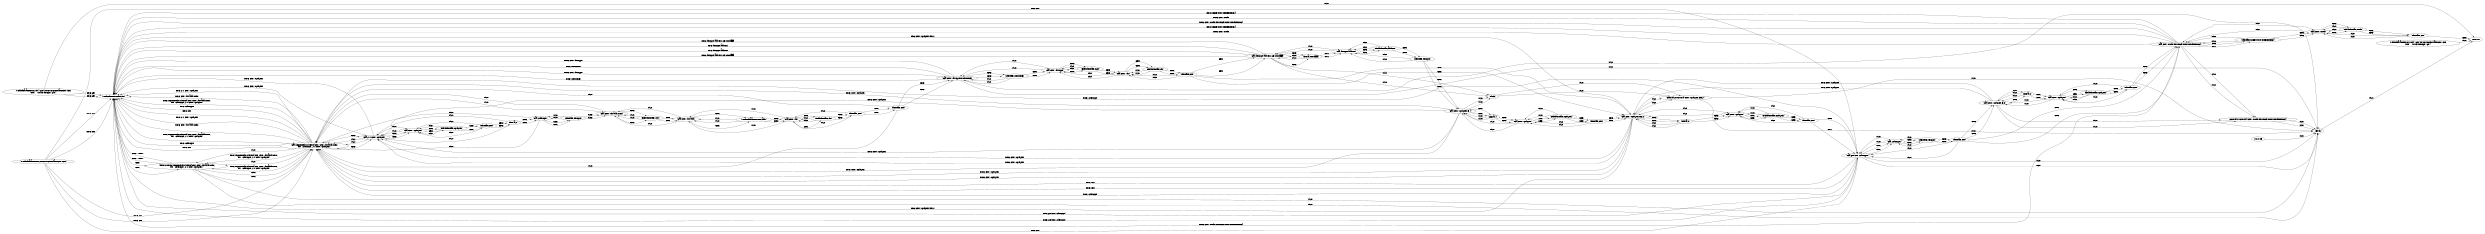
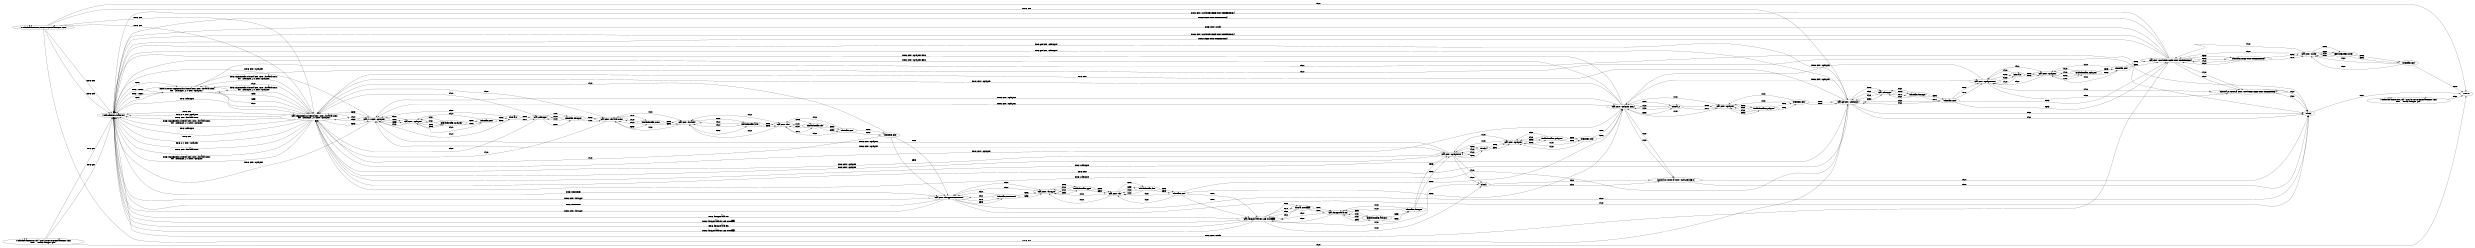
none -> (1282, 4)
(1493, 117) -> (1484, 148)
(650, 118) -> (651, 122)
(754, 120) -> (750, 124)
(2258, 139) -> none
